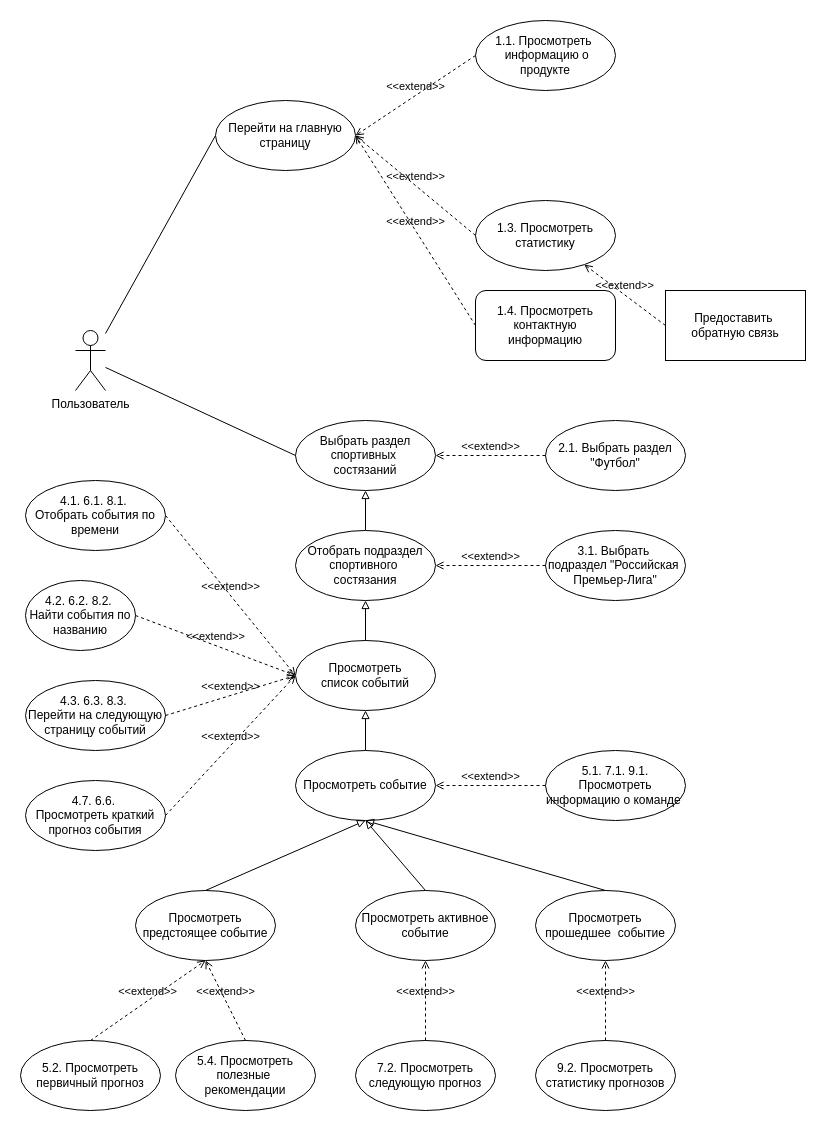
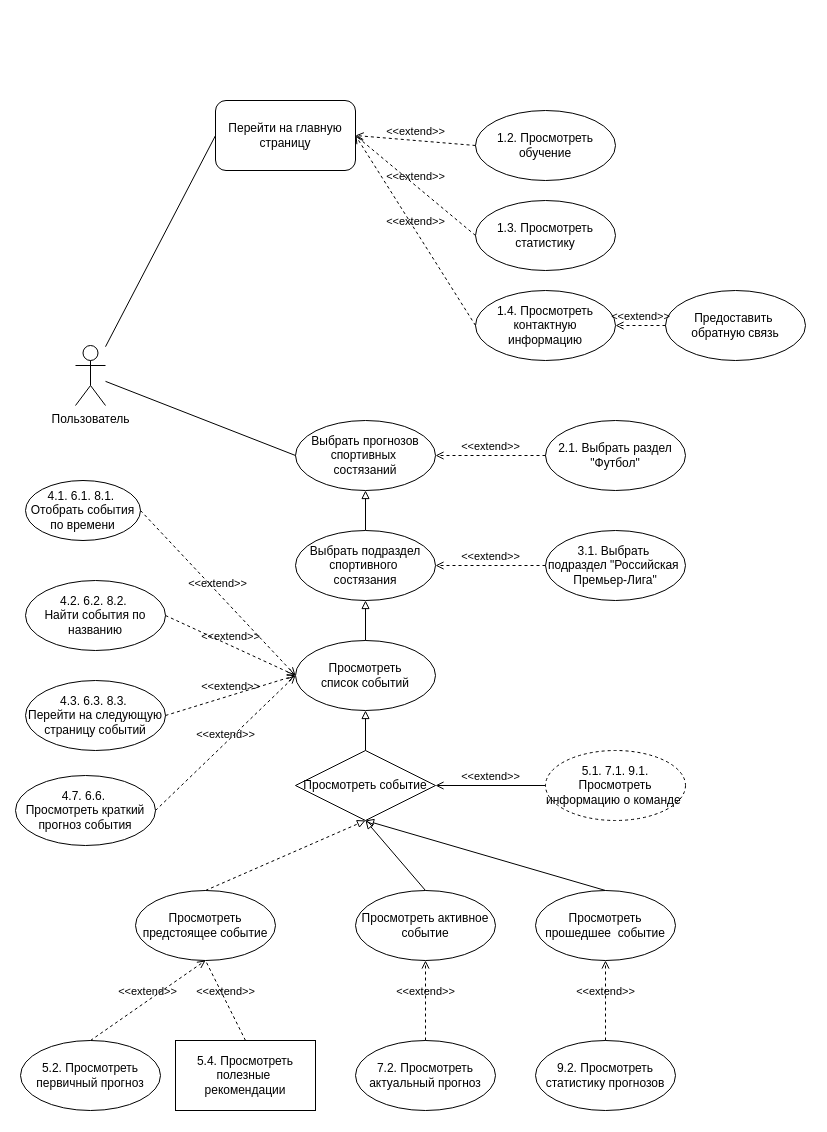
(546, 56) -> none
(417, 95) -> none
(286, 136) -> (286, 136)
(361, 140) -> (360, 139)
none -> (418, 141)
none -> (546, 146)
(626, 296) -> (642, 326)
(546, 326) -> (546, 326)
(736, 326) -> (736, 326)
(91, 361) -> (91, 376)
(366, 456) -> (366, 456)
(96, 516) -> (83, 511)
(366, 566) -> (366, 566)
(81, 616) -> (96, 616)
(366, 786) -> (366, 786)
(492, 786) -> (492, 786)
(616, 786) -> (616, 786)
(96, 816) -> (86, 811)
(280, 858) -> (280, 858)
(208, 965) -> (207, 964)
(246, 1076) -> (246, 1076)
(426, 1076) -> (426, 1076)
